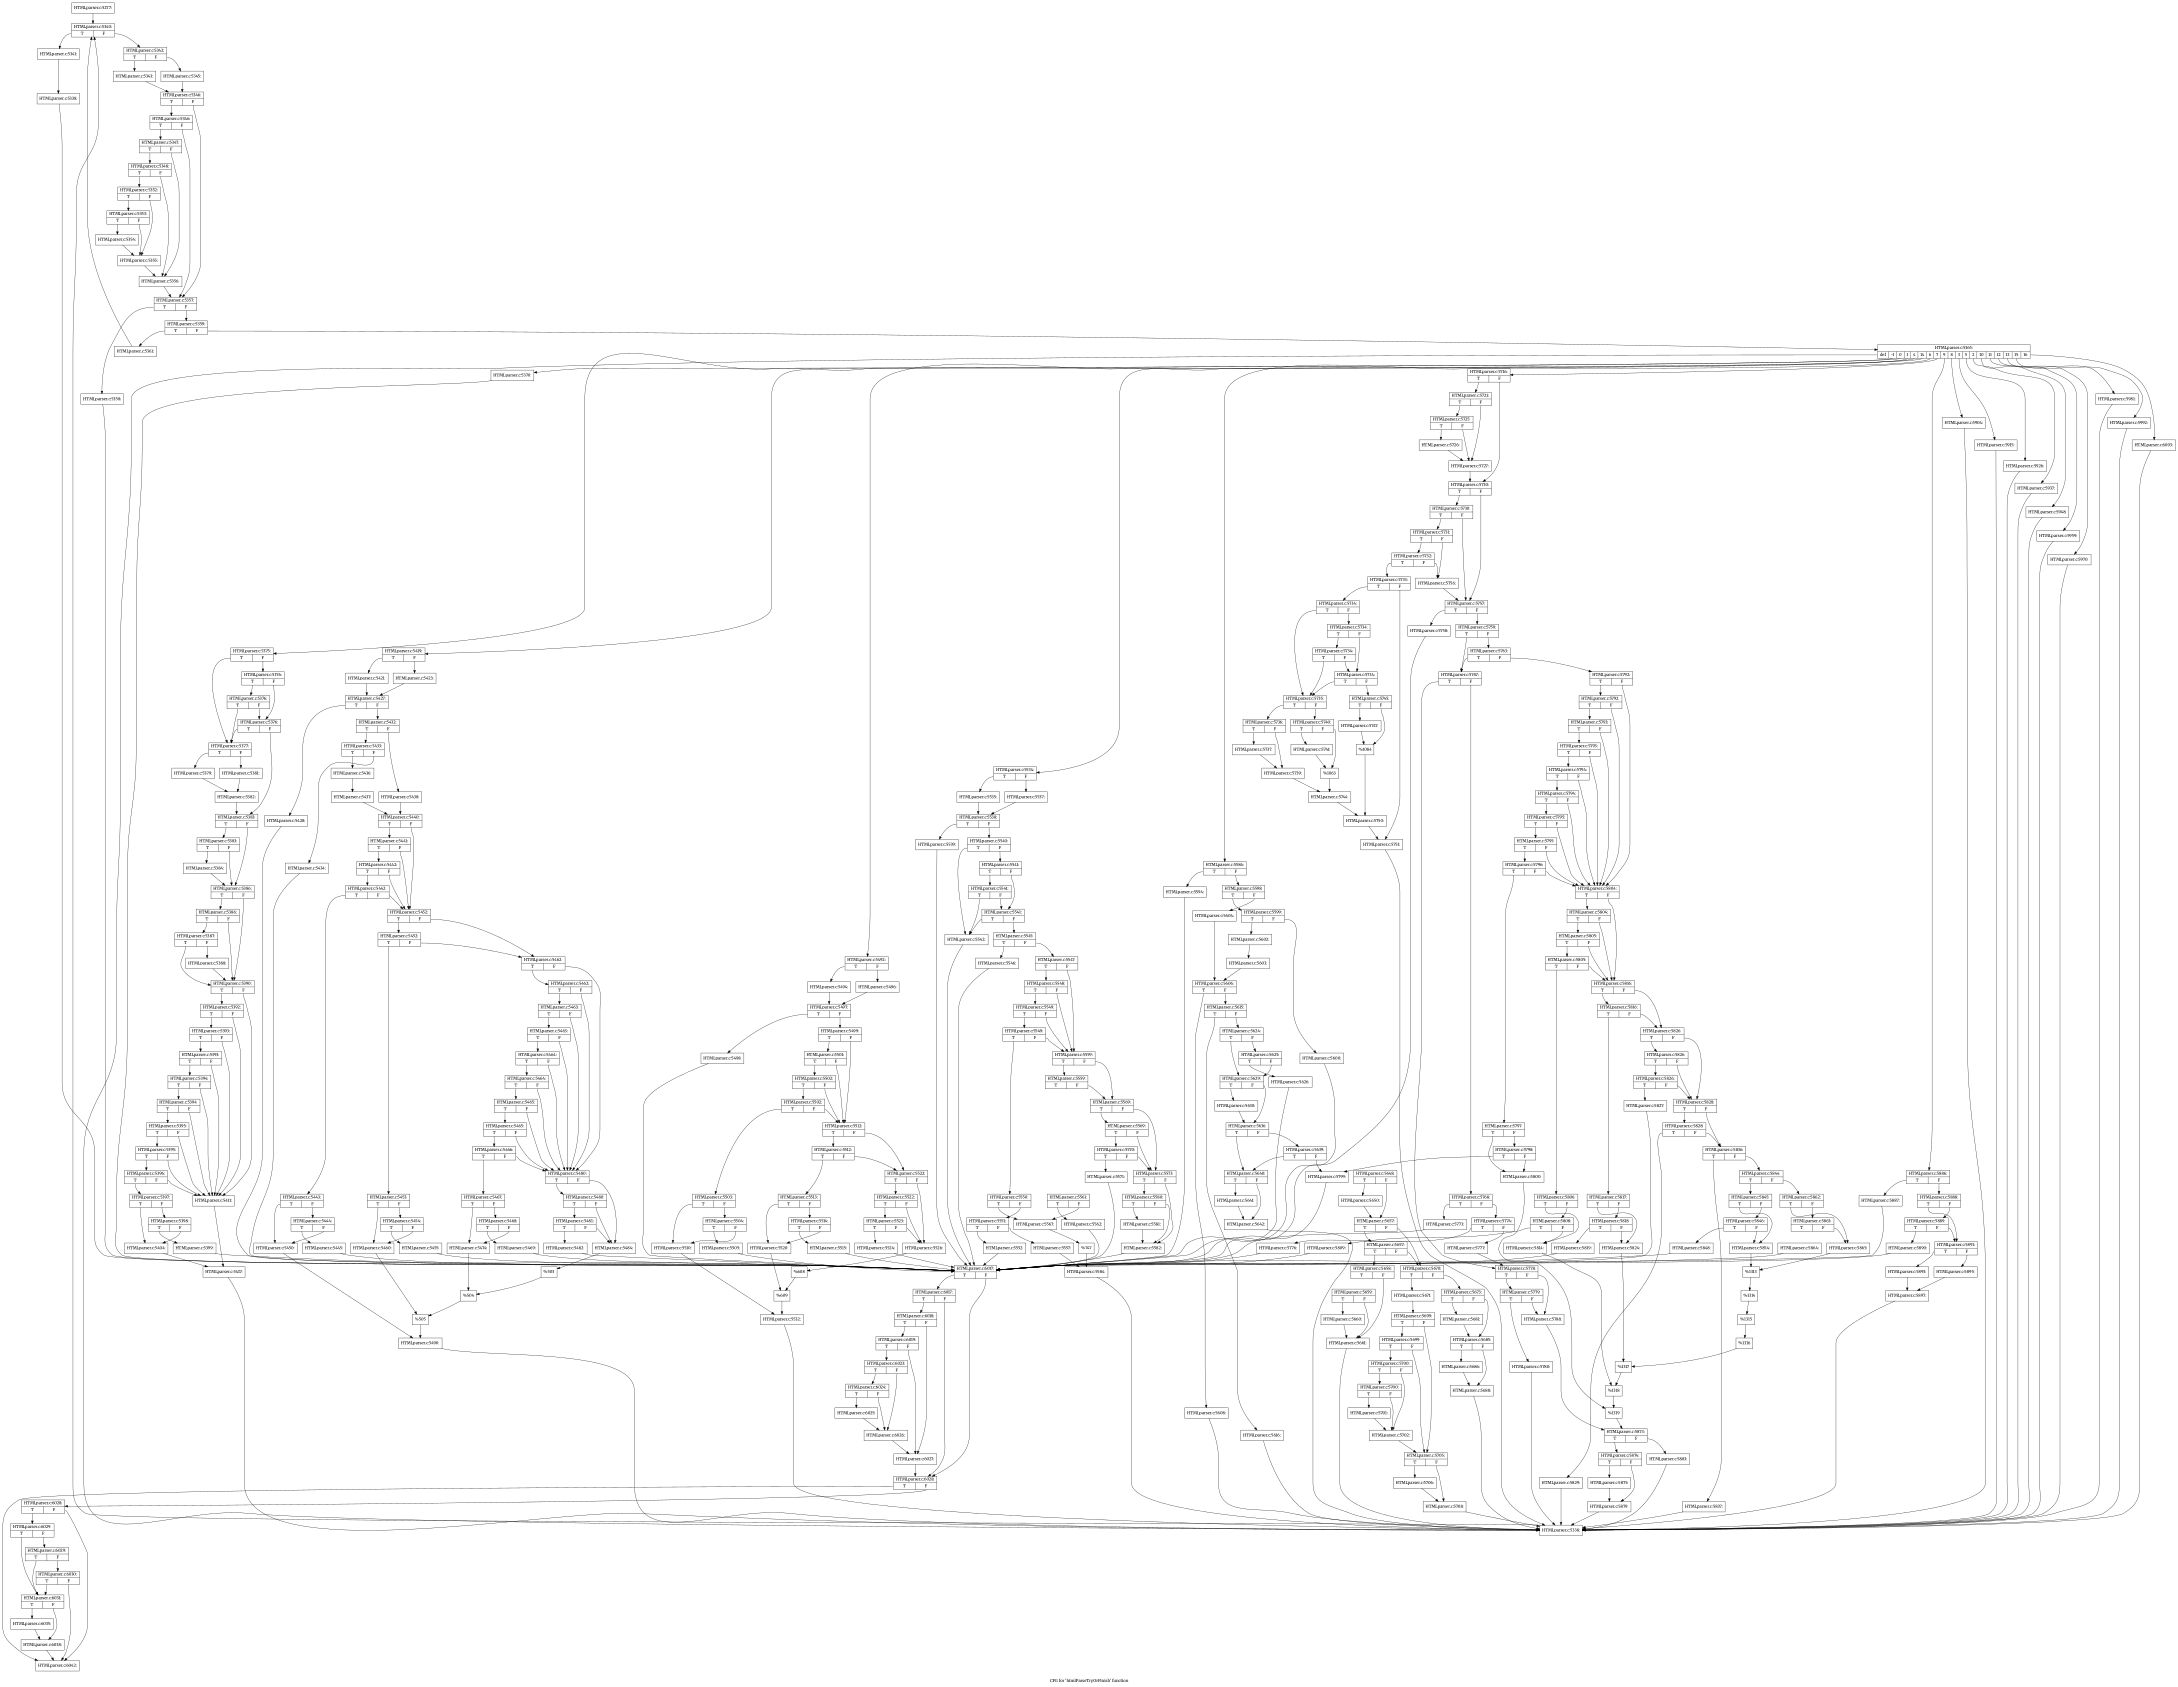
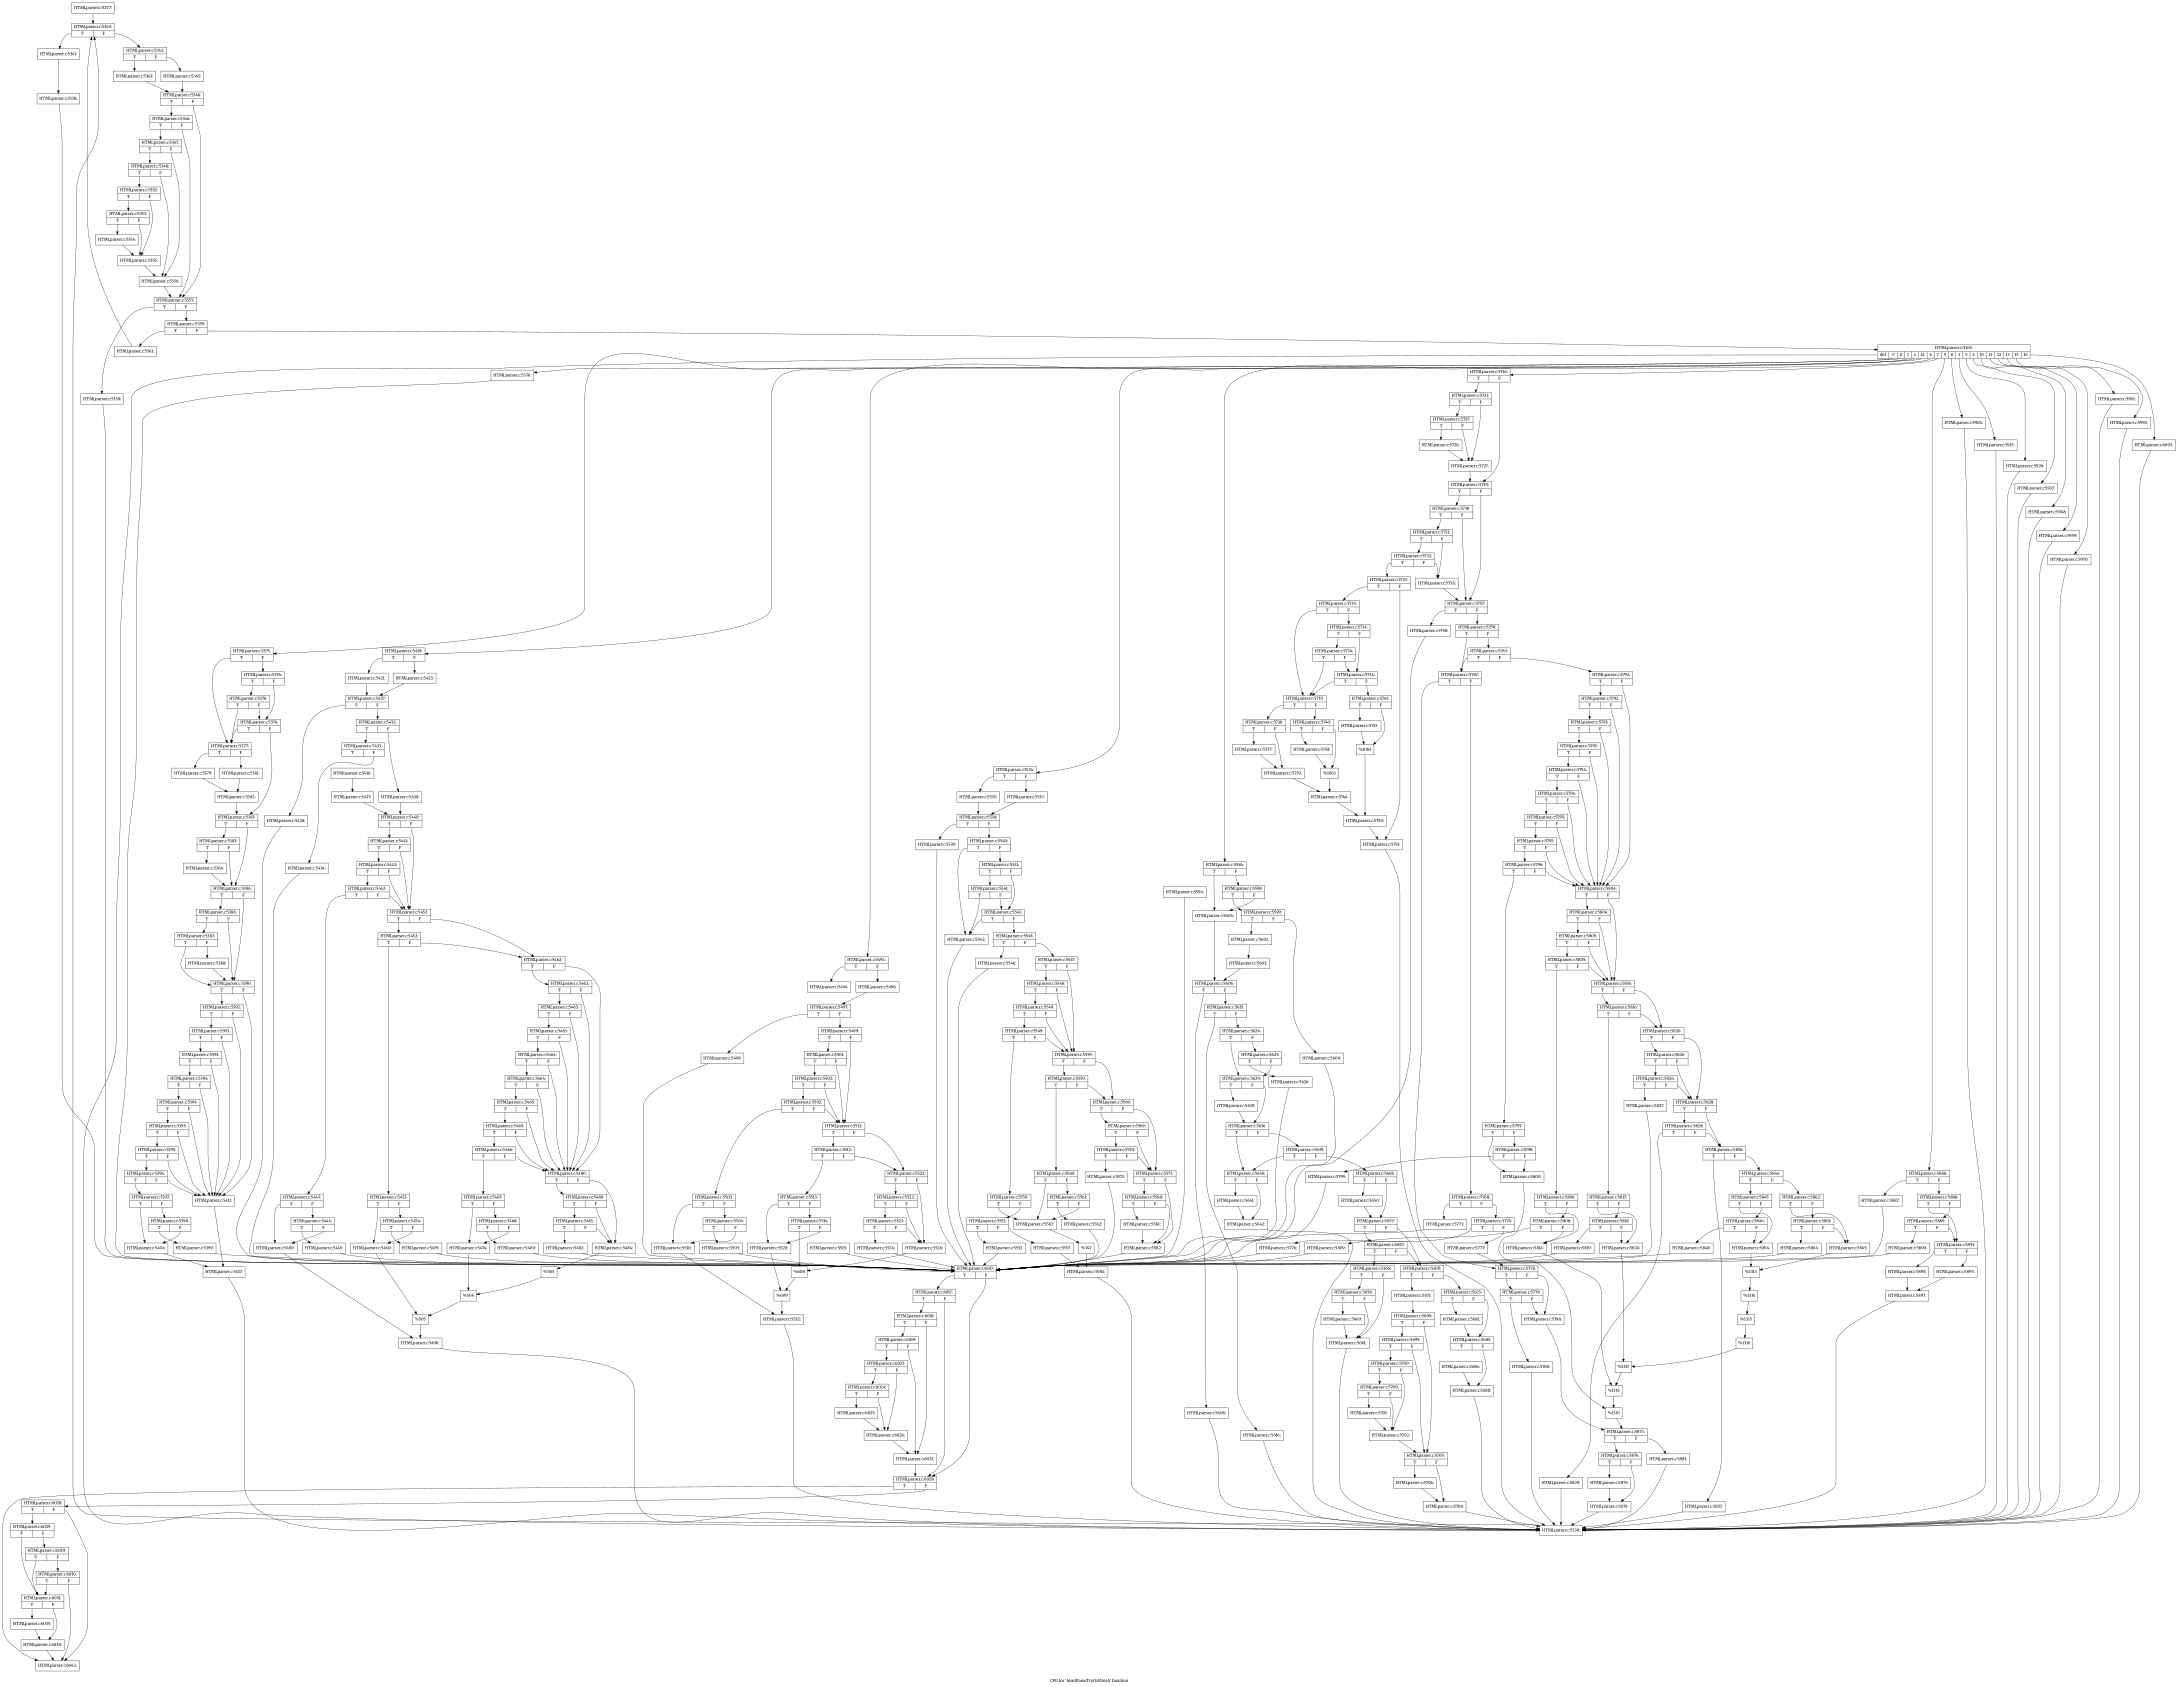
(1893, 355) -> (1893, 355)
(352, 761) -> none
(1194, 876) -> (1214, 891)
(829, 997) -> none
(1316, 1163) -> (1346, 1160)
none -> (1056, 1177)
none -> (1801, 1236)
(801, 1237) -> (799, 1248)
none -> (1361, 1283)
(1461, 1354) -> none
